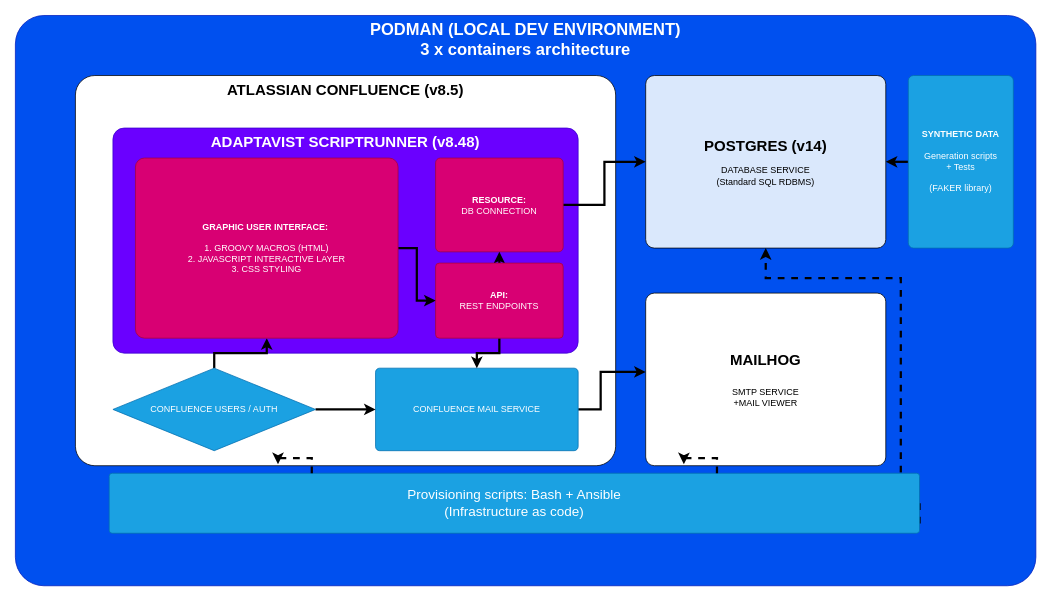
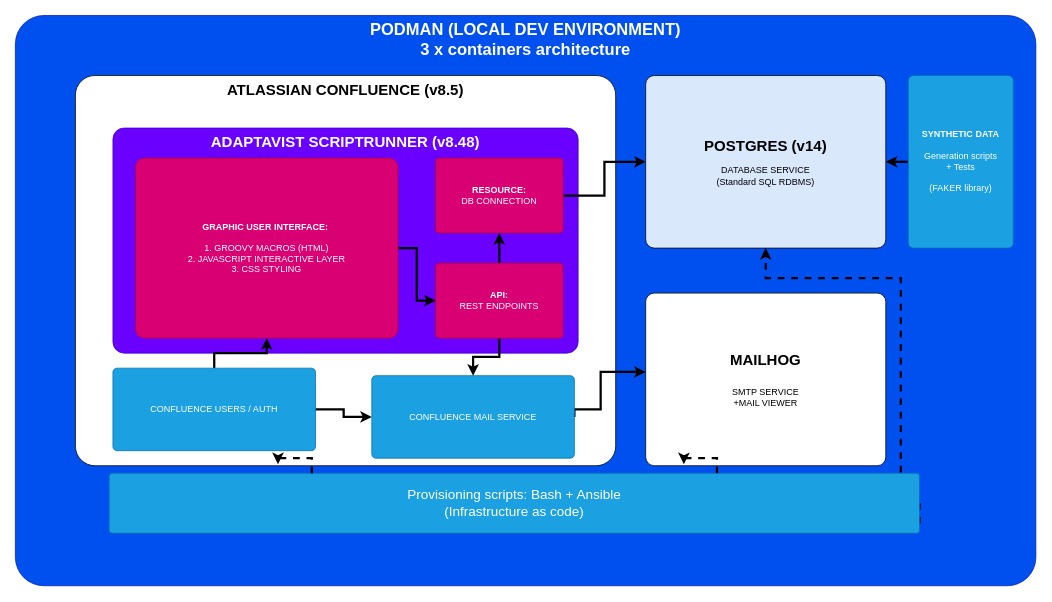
(499, 205) -> (499, 195)
(214, 409) -> (214, 409)
(477, 409) -> (473, 417)
